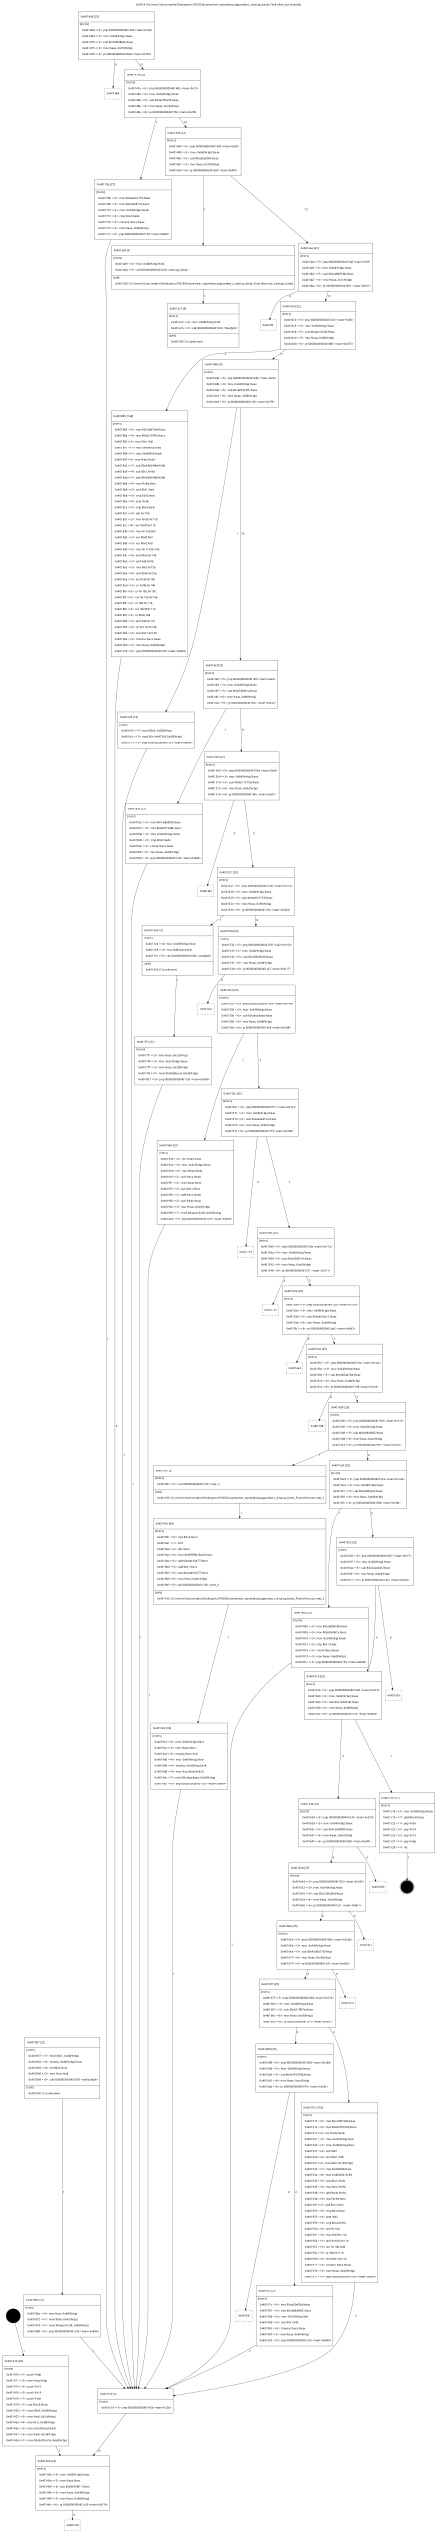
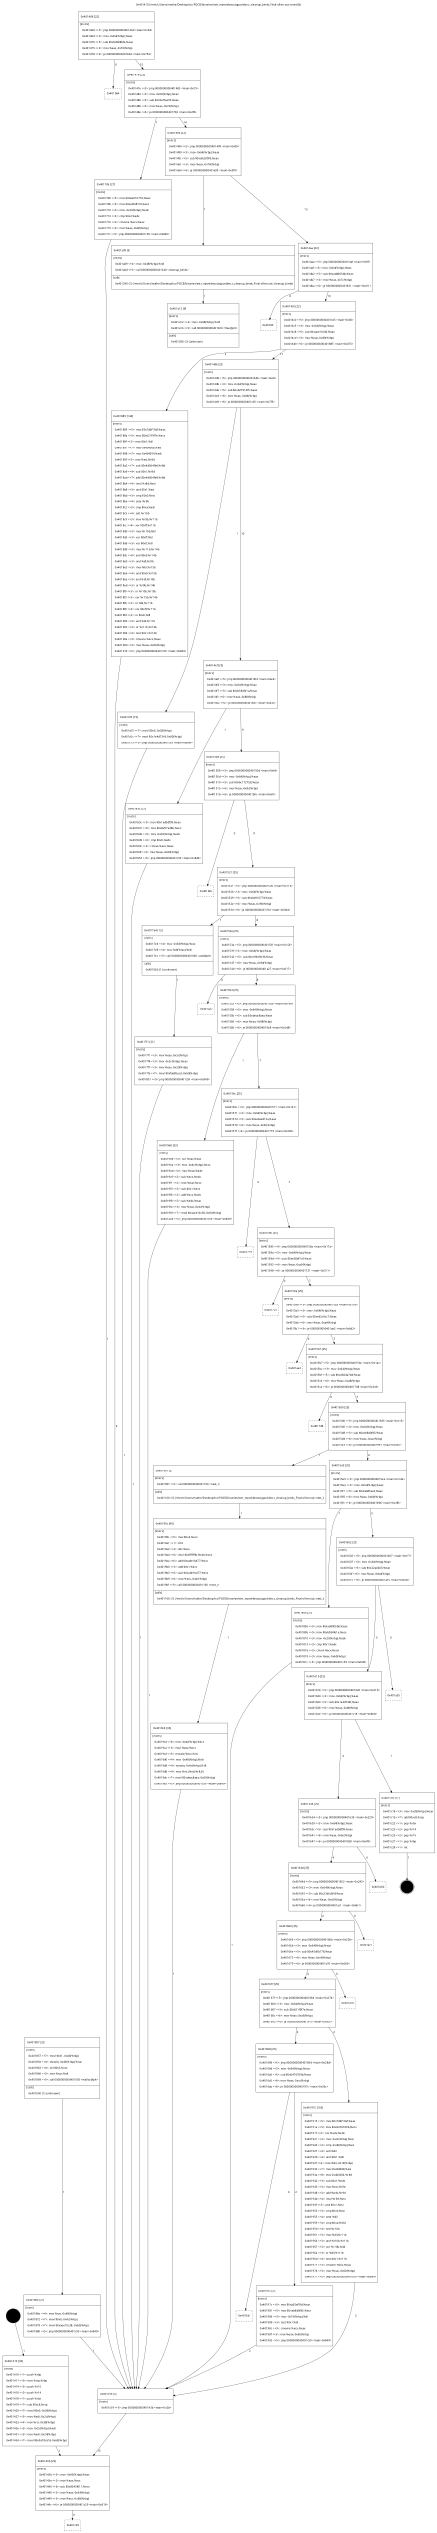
none -> (256, 979)
